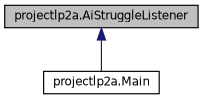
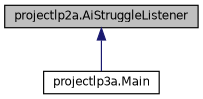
(101, 83) -> (101, 83)
